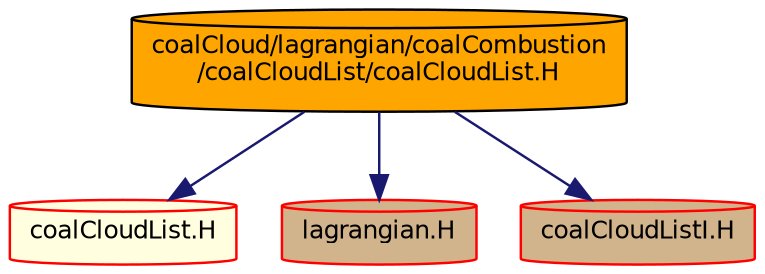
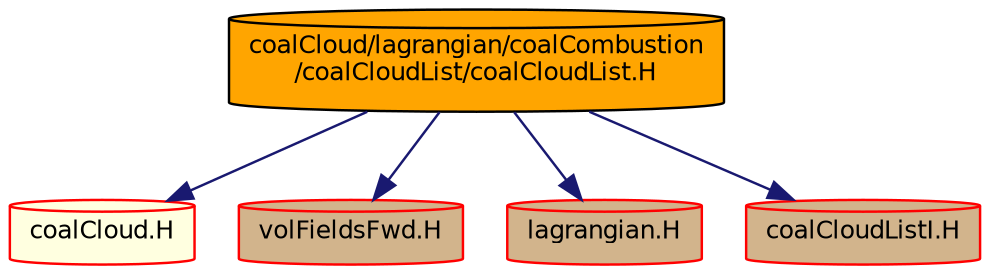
(123, 232) -> (102, 232)
none -> (351, 232)
